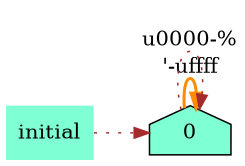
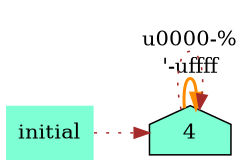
(190, 133) -> (190, 133)
